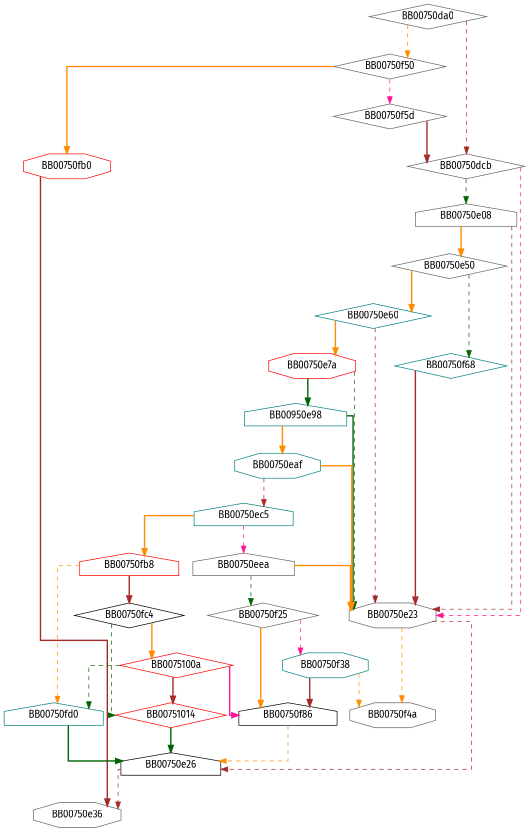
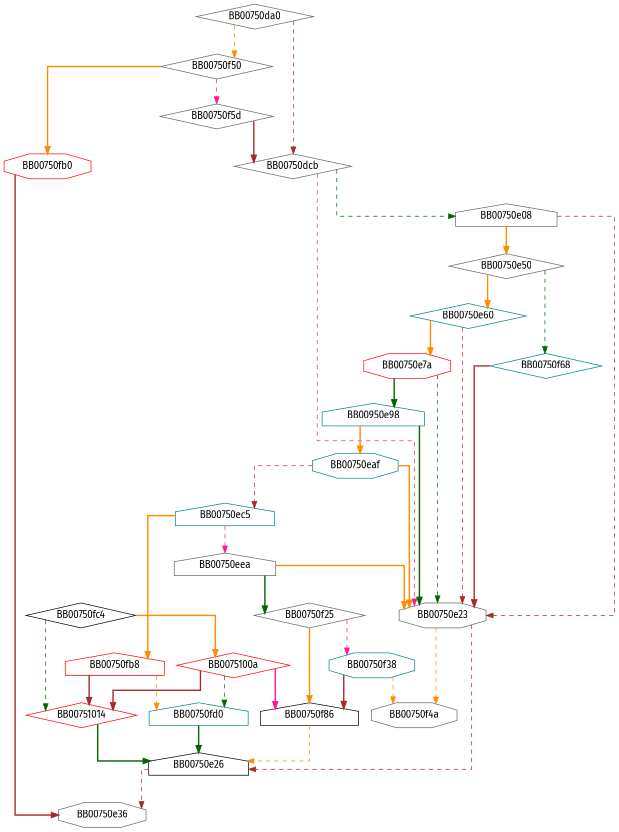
(129, 586) -> (89, 686)
(251, 587) -> (265, 591)
